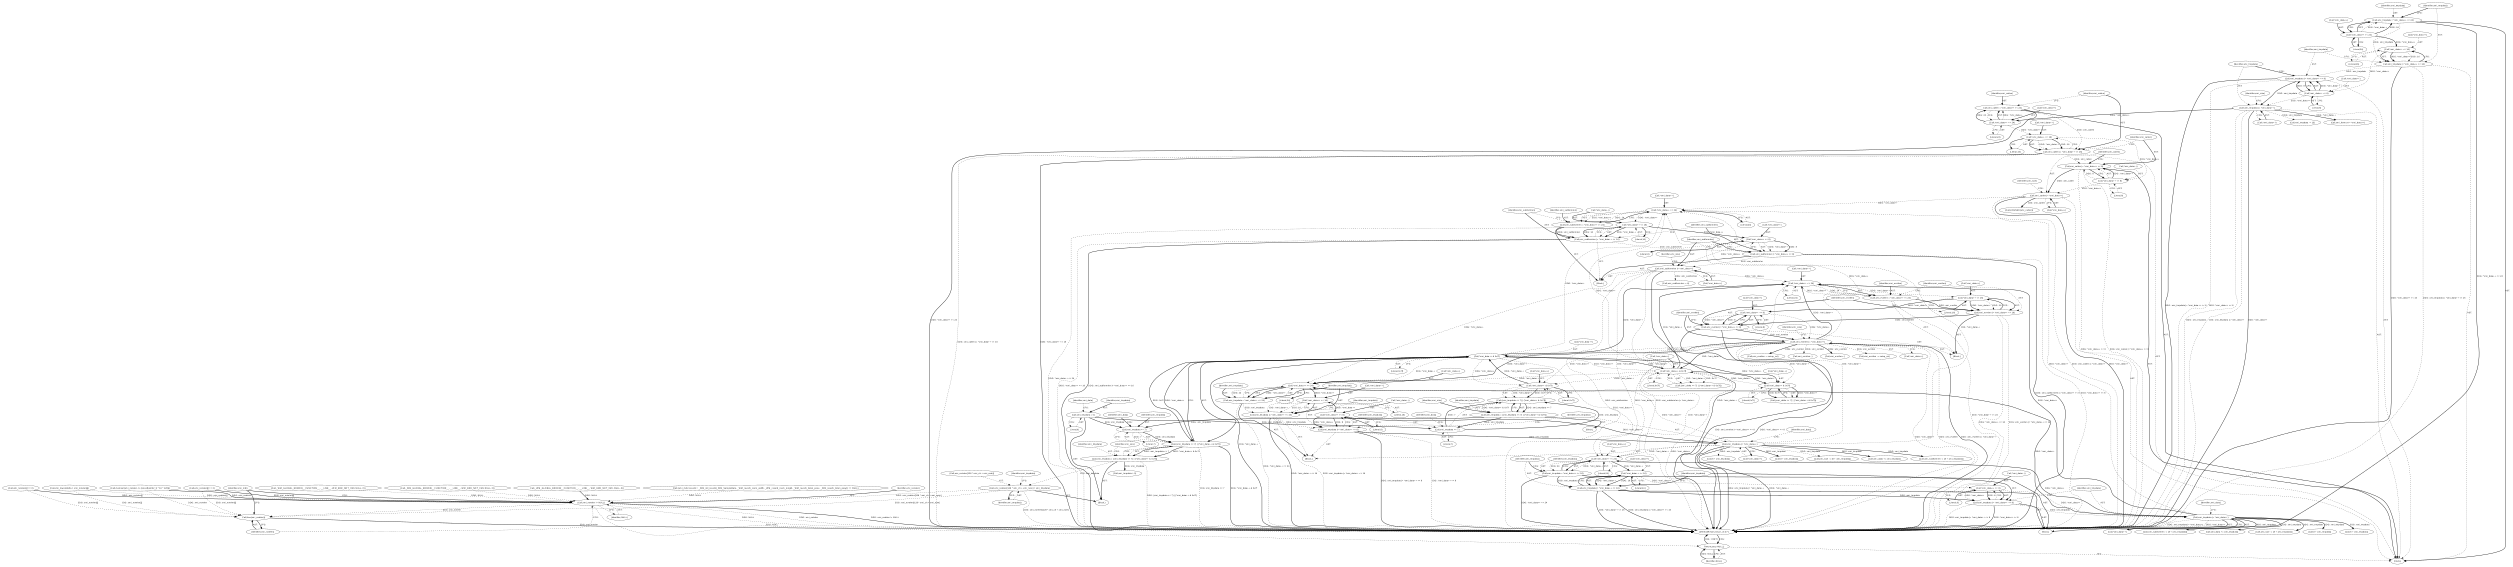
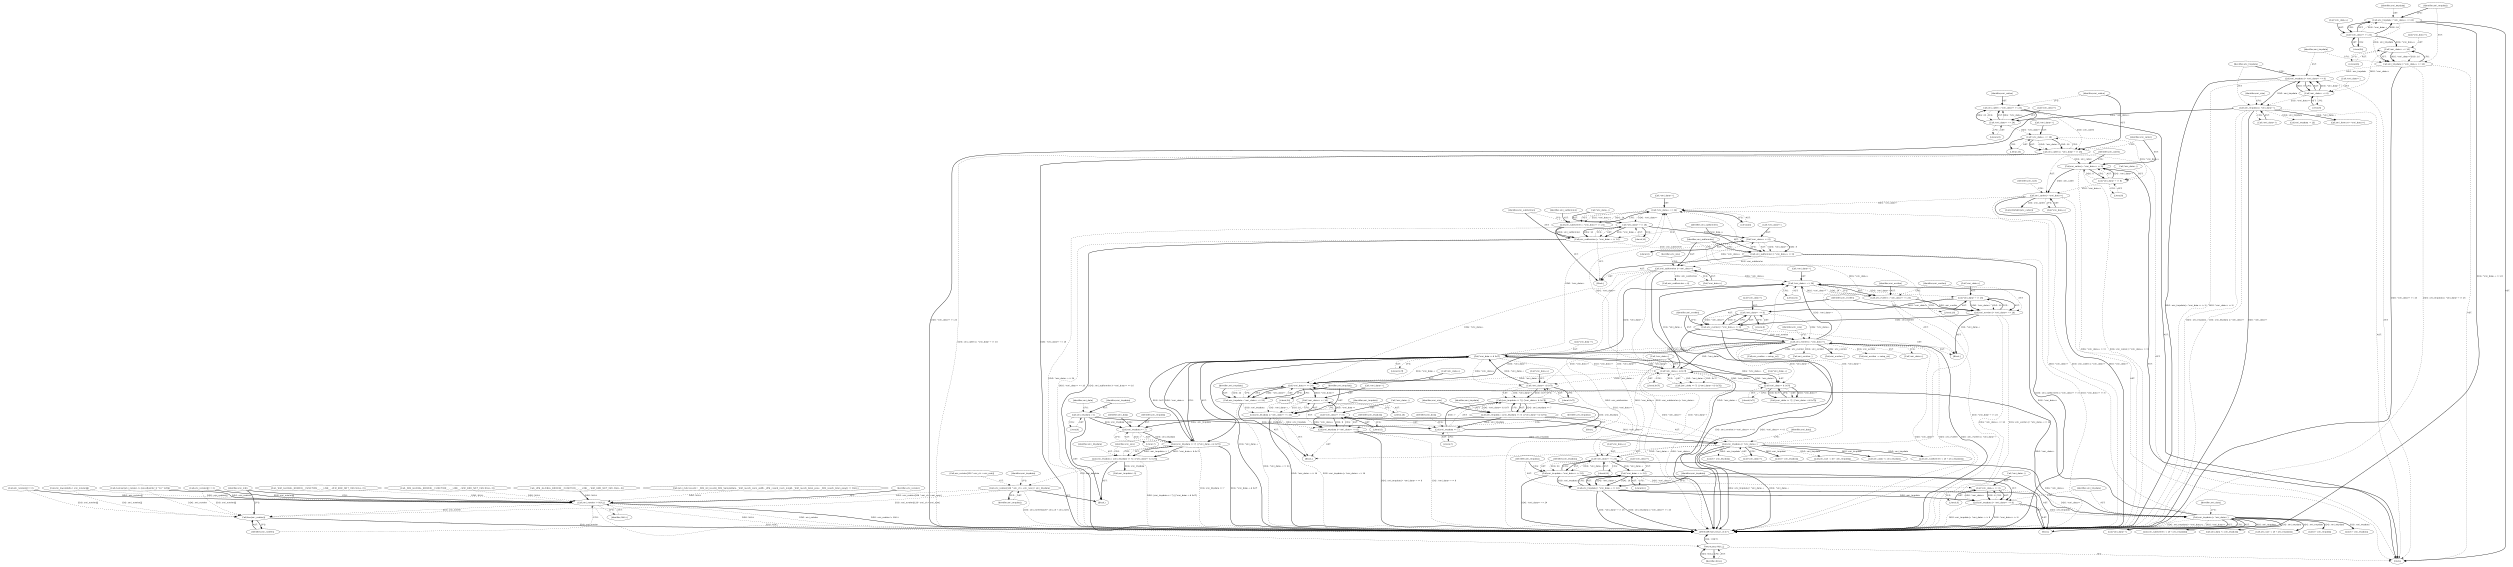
(1719, 538) -> none
